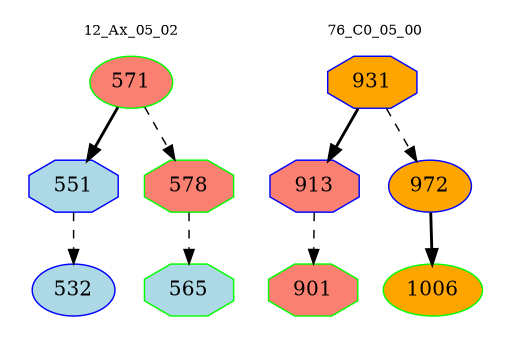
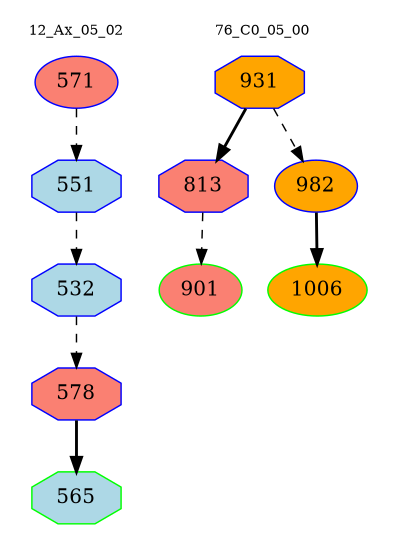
(131, 82) -> (76, 82)
(106, 127) -> (76, 127)
(156, 127) -> (76, 335)
(189, 186) -> (76, 394)
(315, 186) -> (203, 186)
(430, 186) -> (316, 186)
(189, 231) -> (76, 439)
(74, 290) -> (76, 290)
(313, 290) -> (201, 290)
